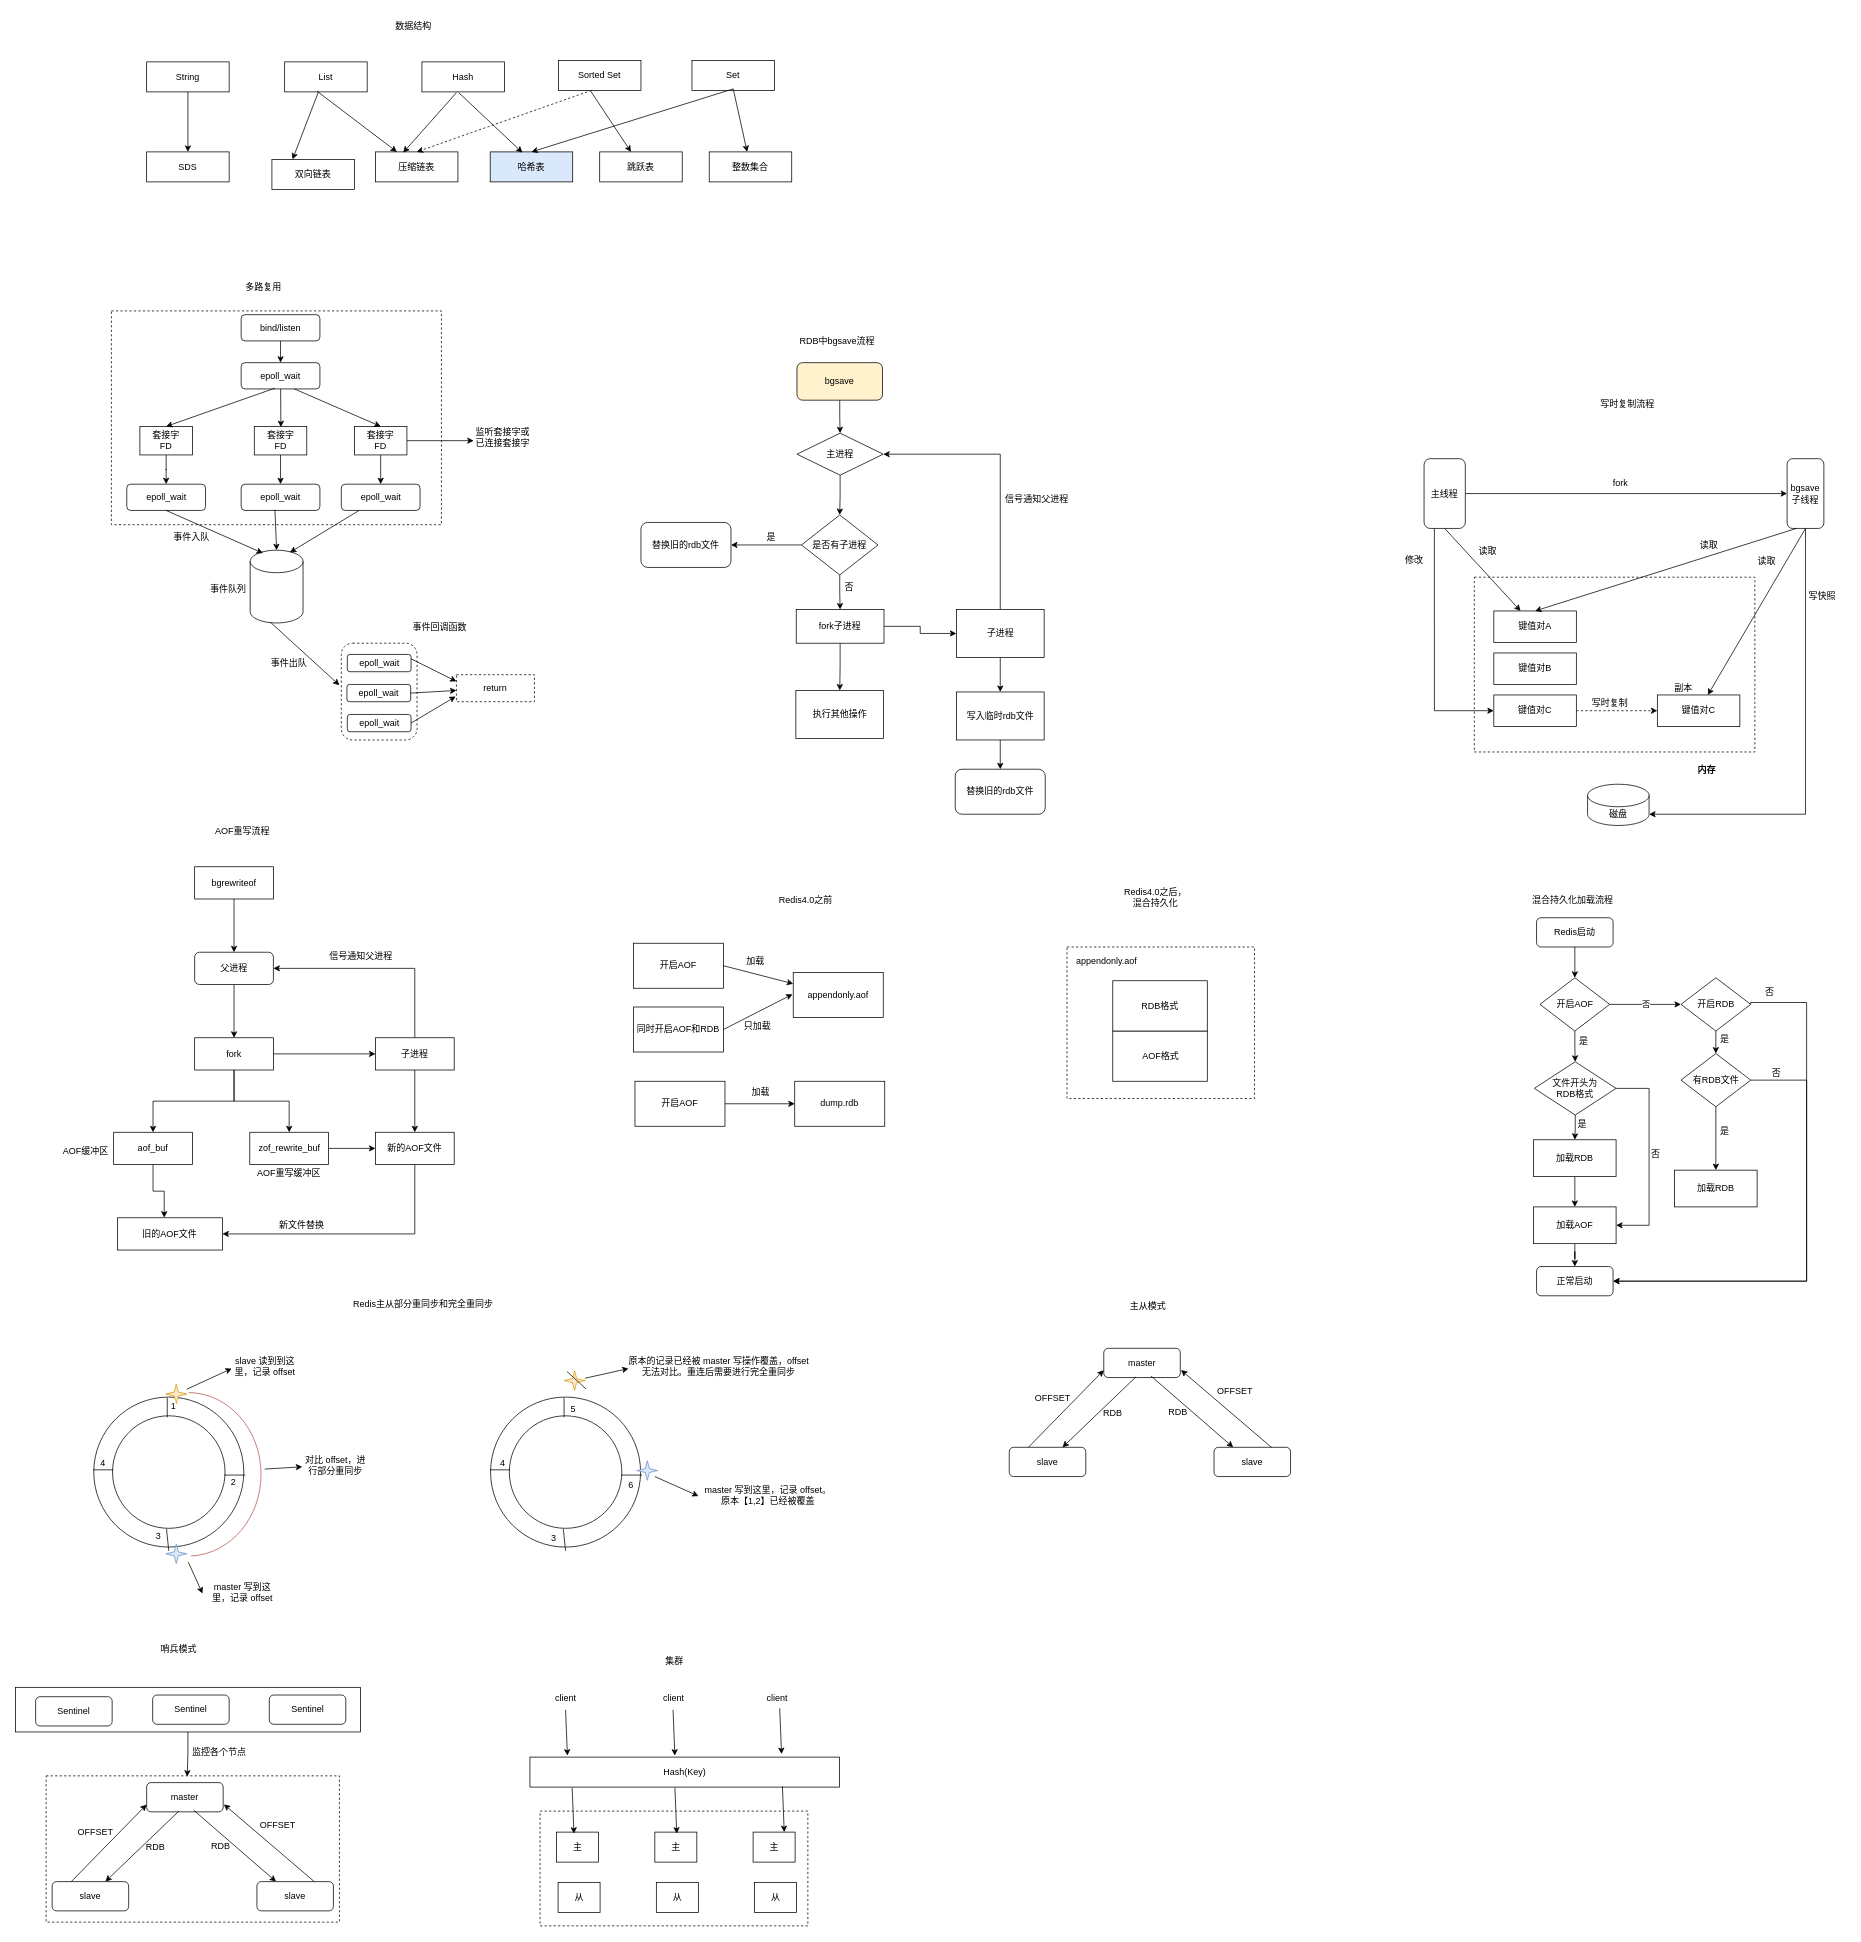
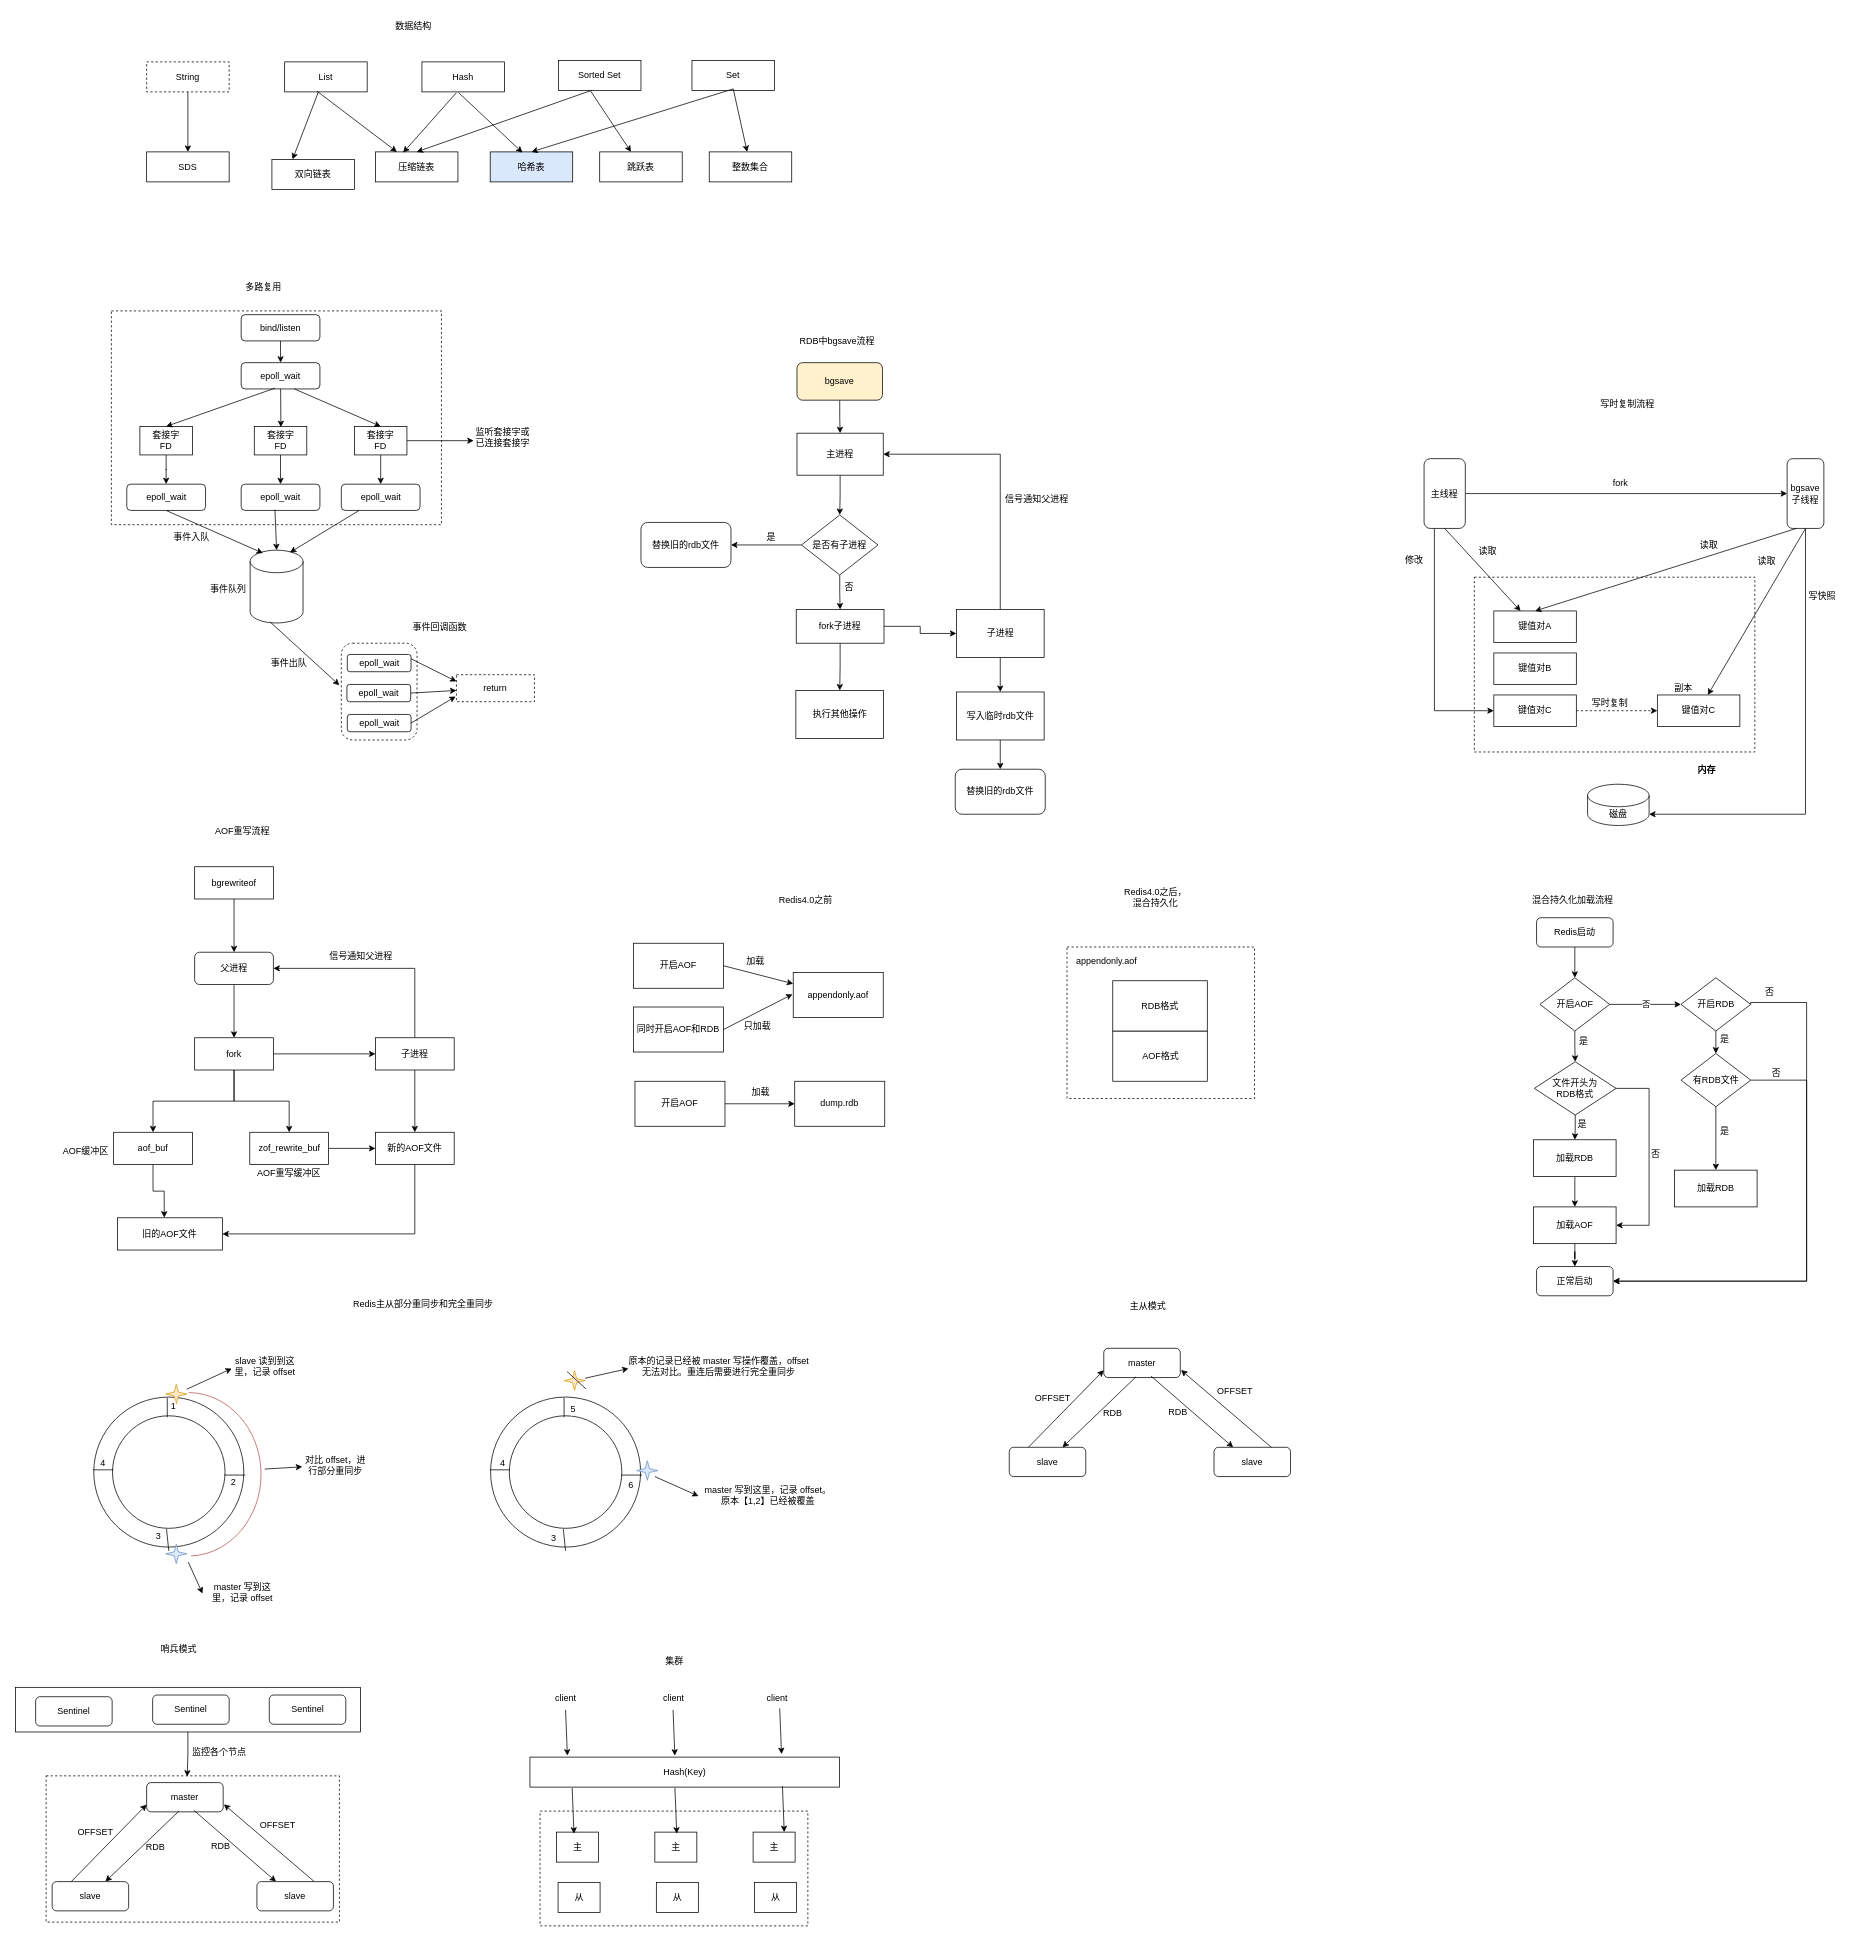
(188, 77) -> (188, 77)
(505, 121) -> (505, 121)
(840, 454) -> (840, 454)
(302, 1225) -> none
